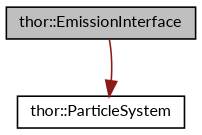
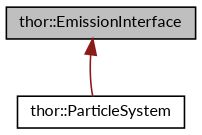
(112, 60) -> (90, 76)
